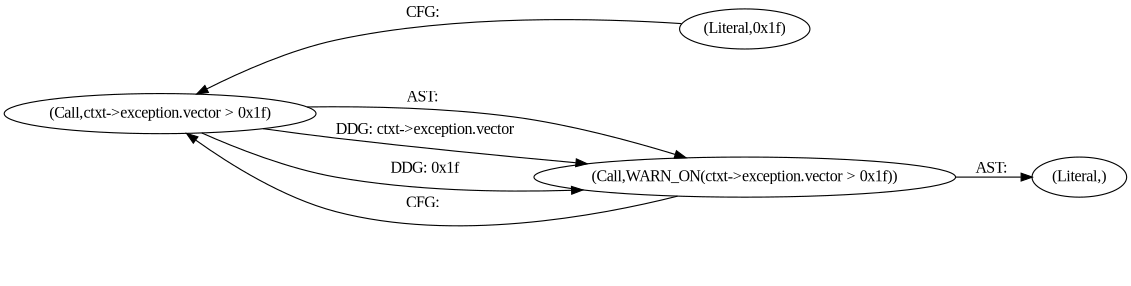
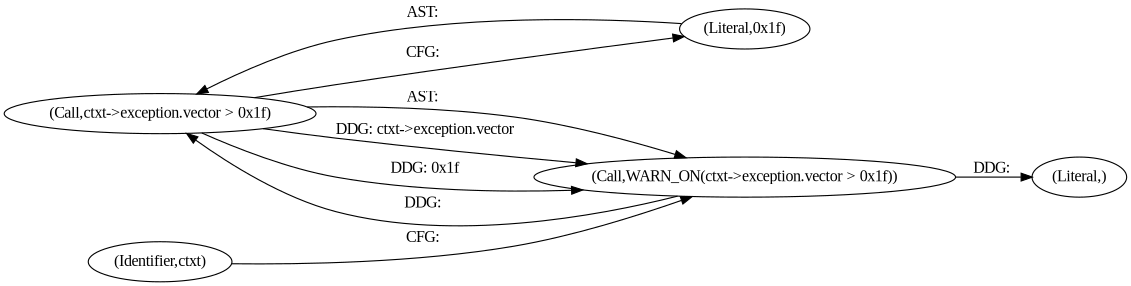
(425, 13) -> (425, 13)
none -> (464, 66)
(994, 169) -> (994, 169)
(425, 203) -> (425, 203)
none -> (160, 262)
